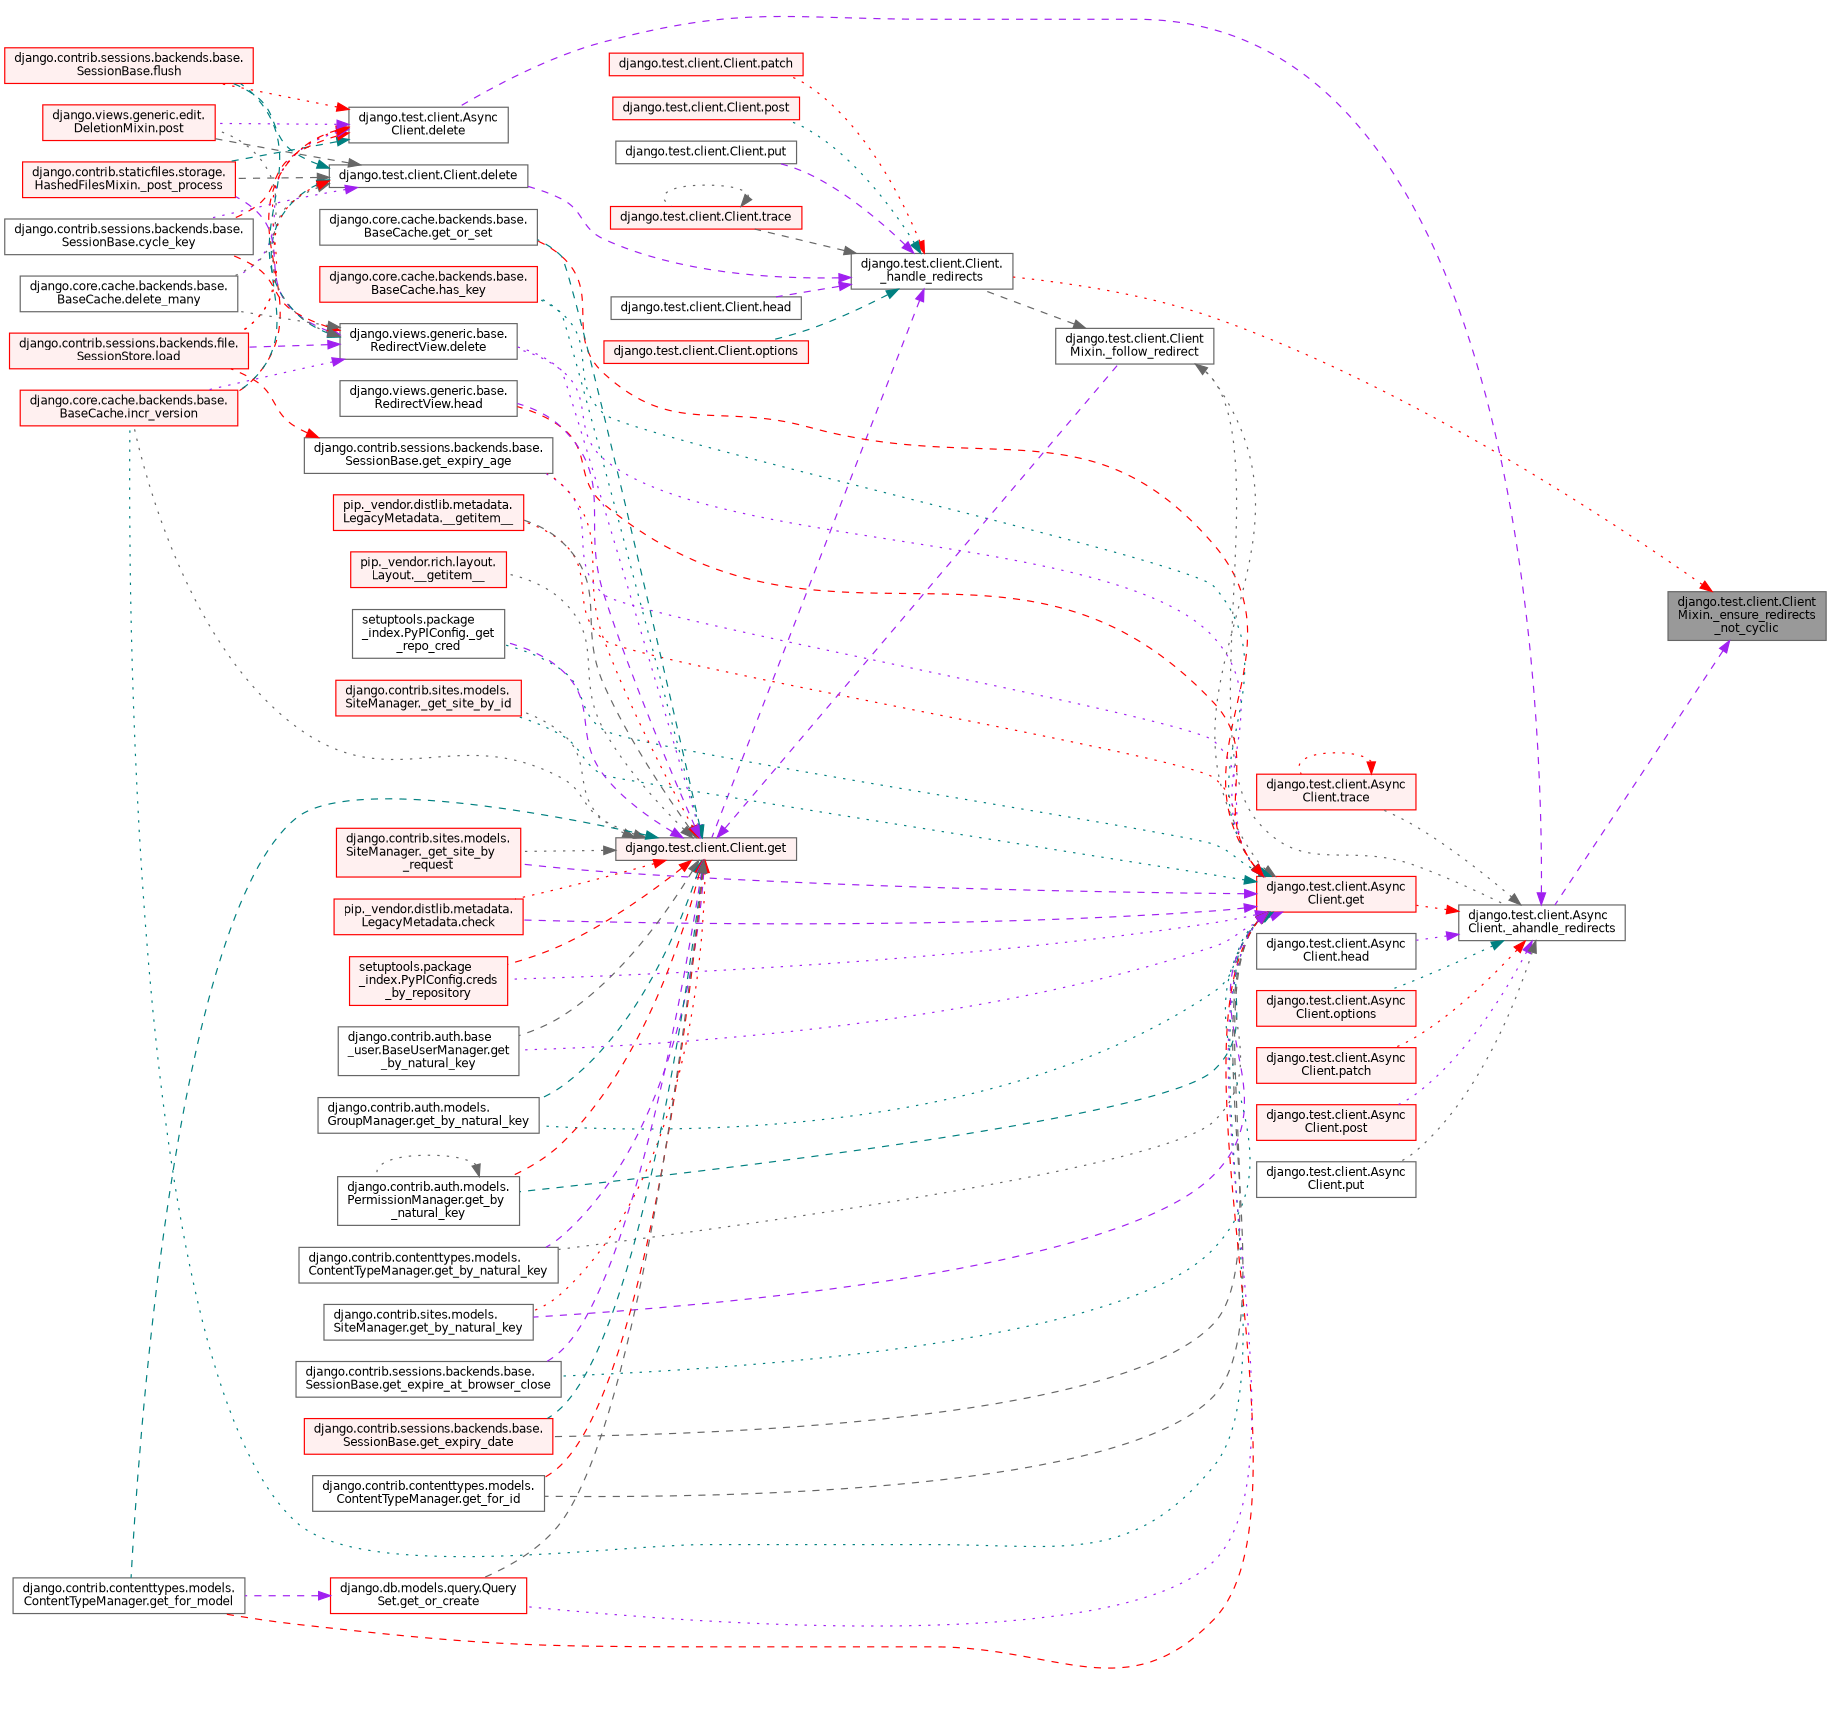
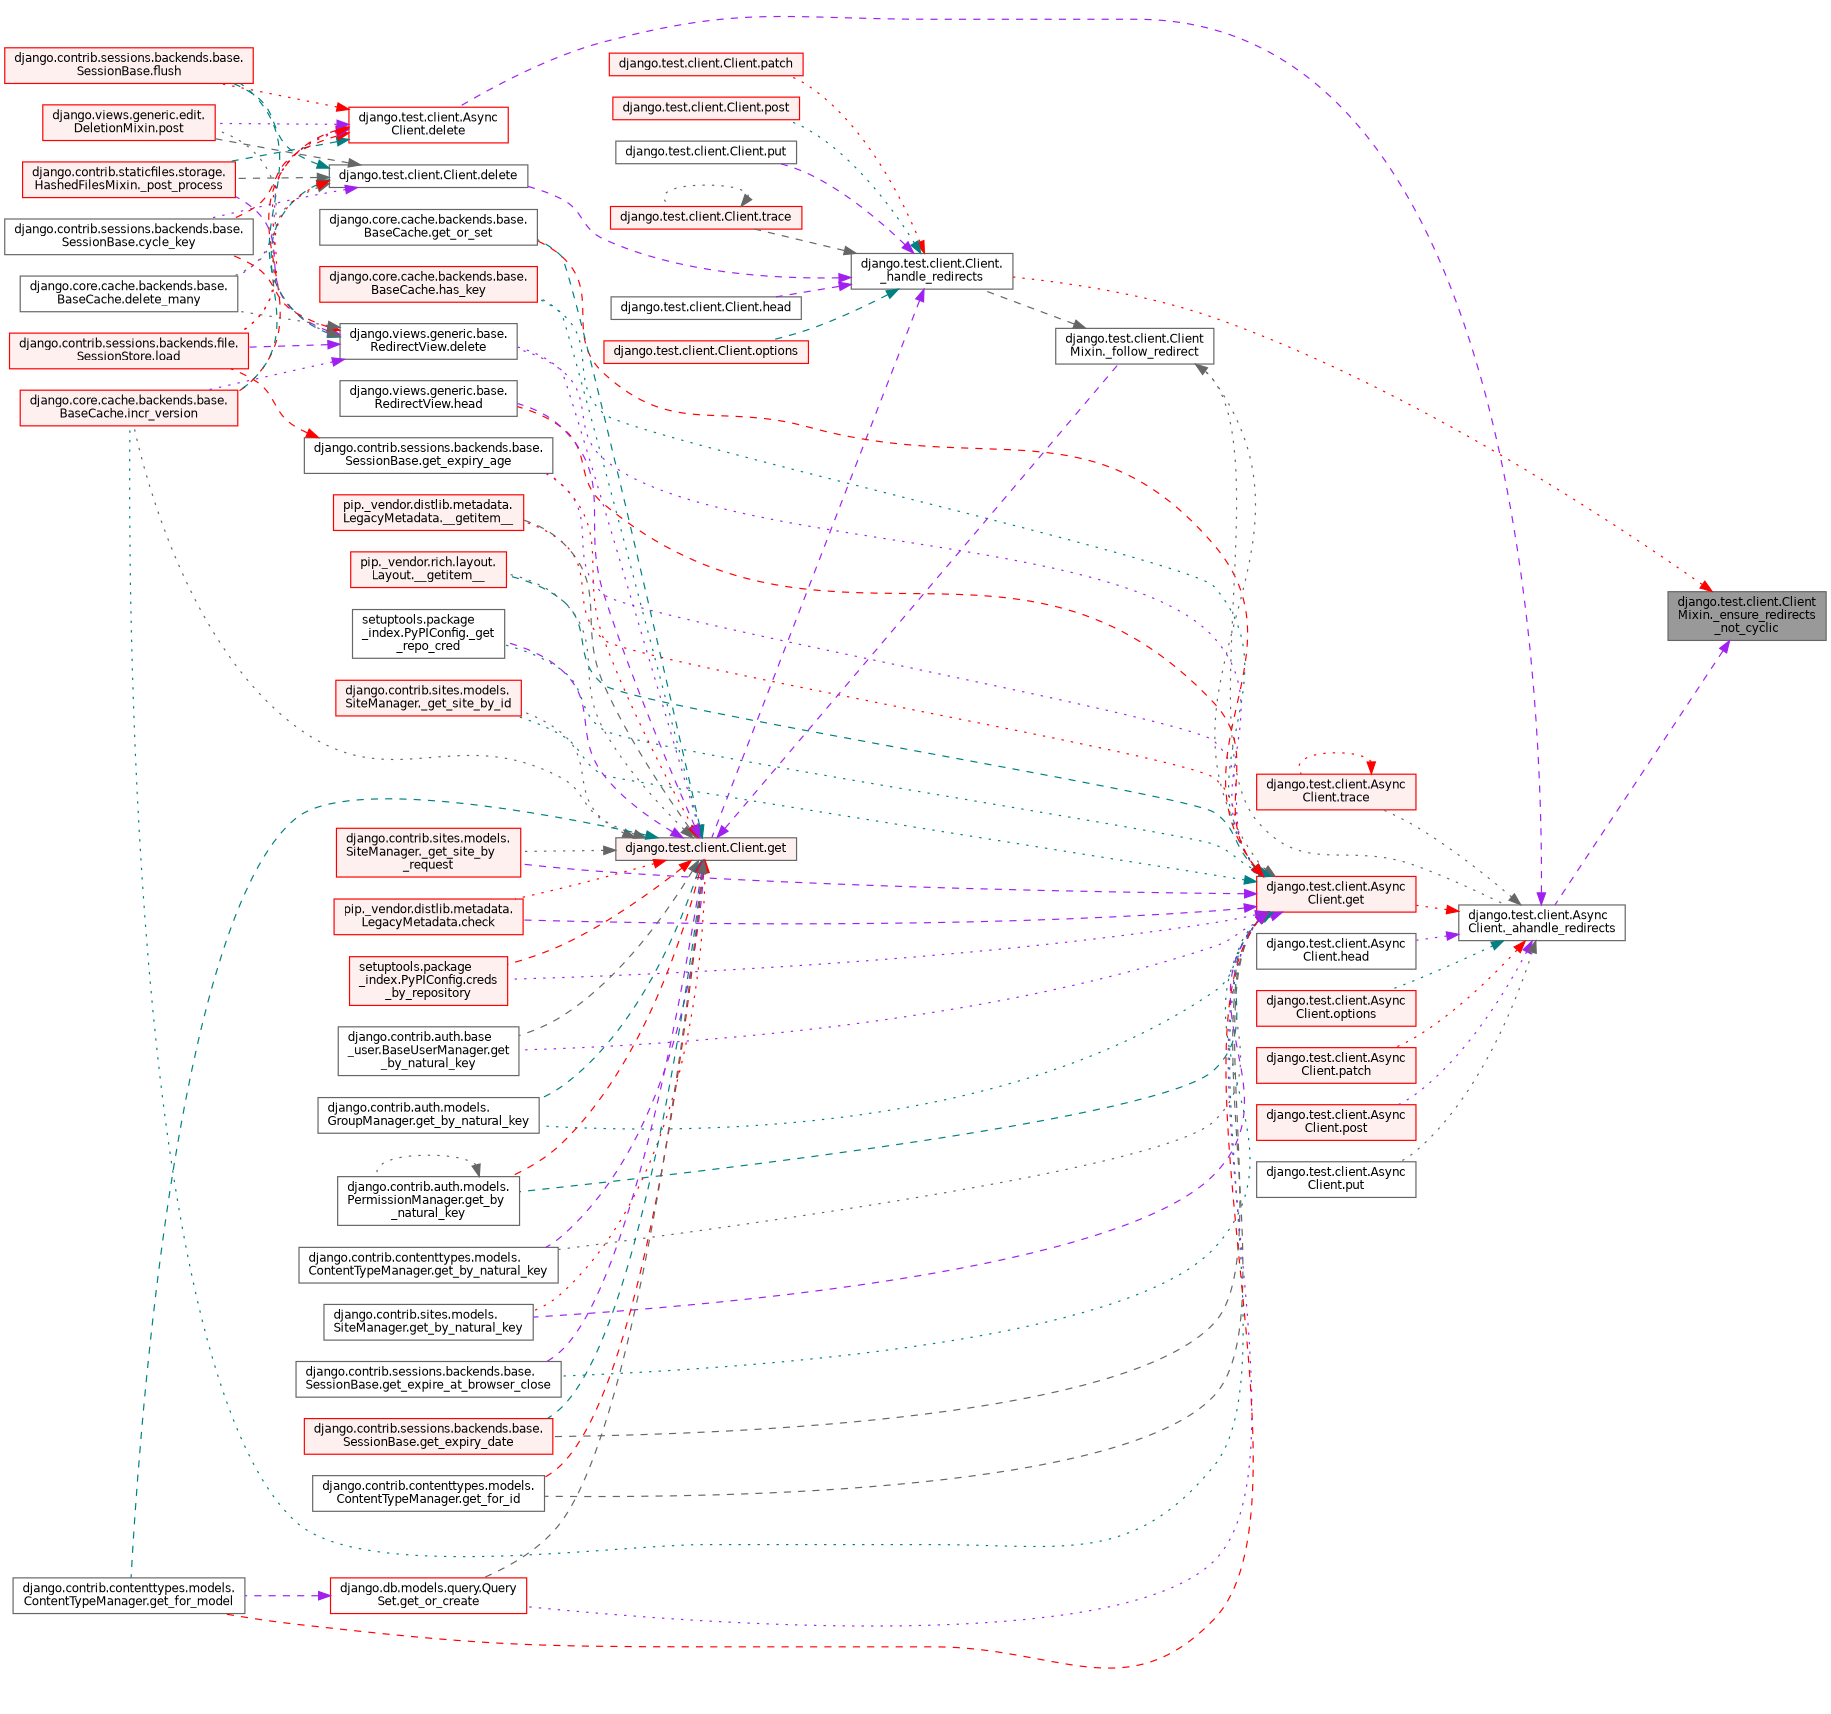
(429, 125) -> (429, 125)
none -> (866, 742)
